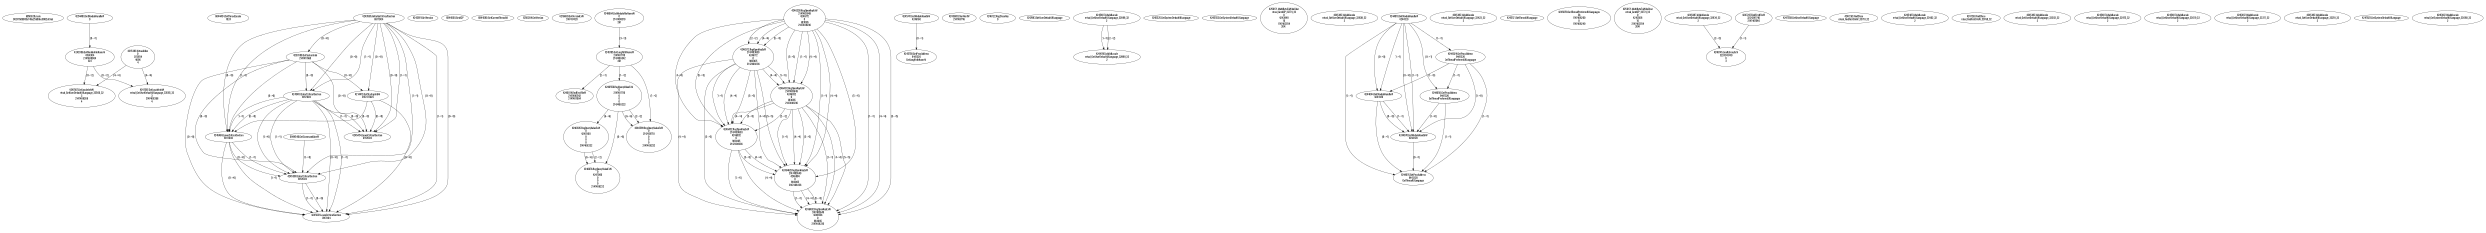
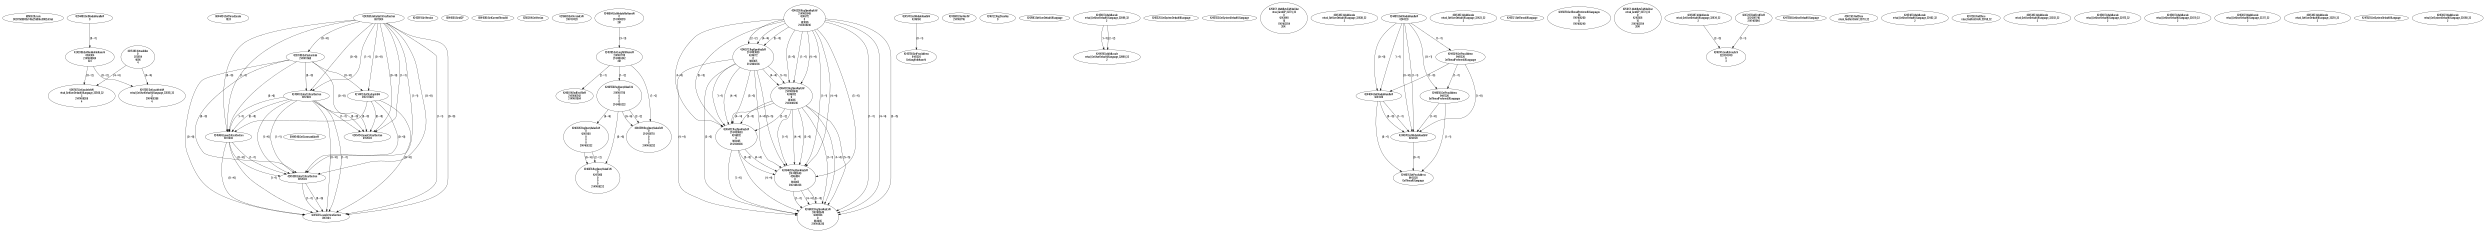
(1346, 99) -> none
(1477, 125) -> none
(304, 156) -> (388, 154)
